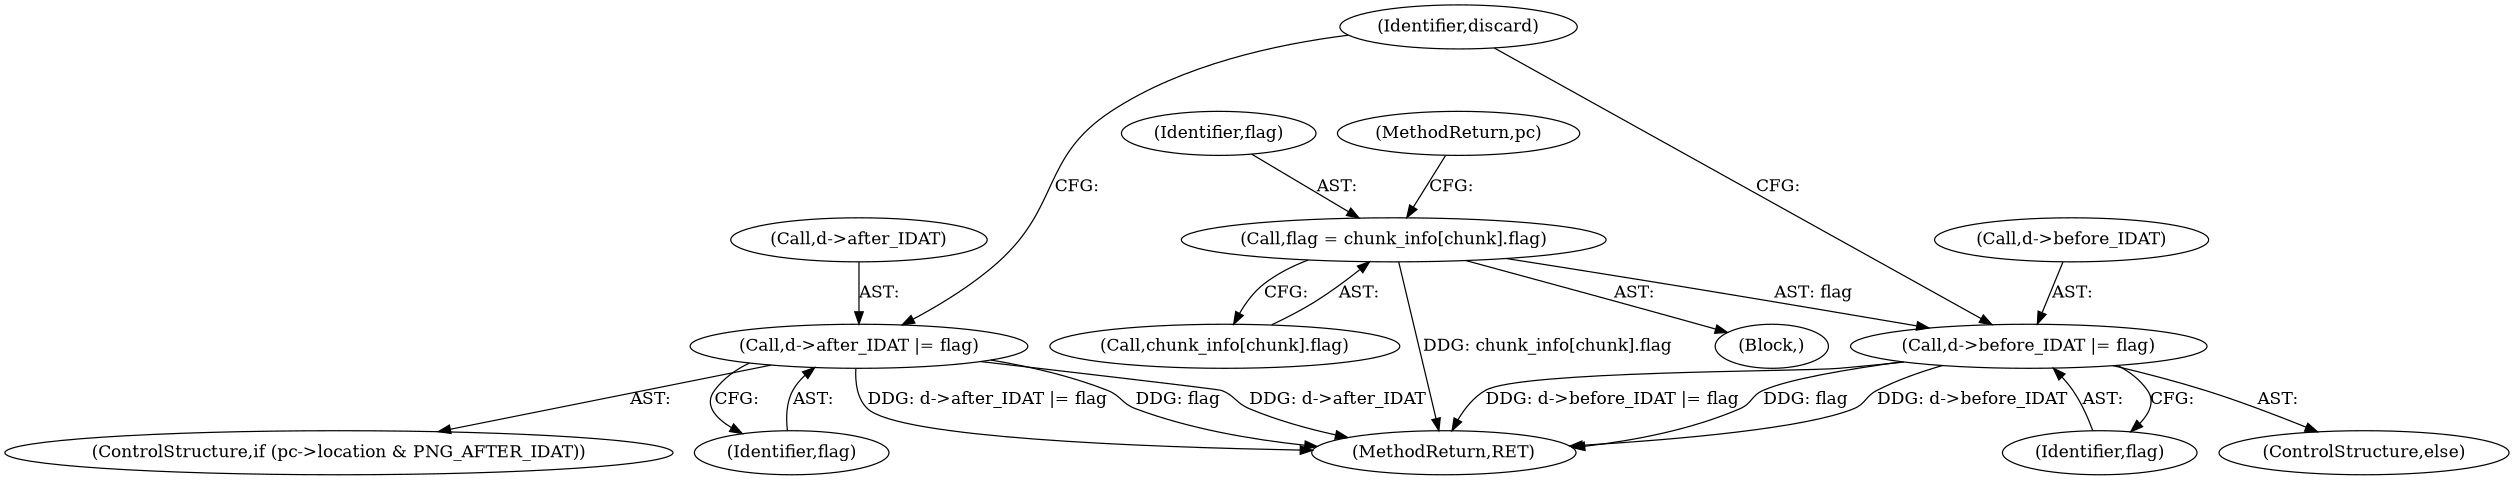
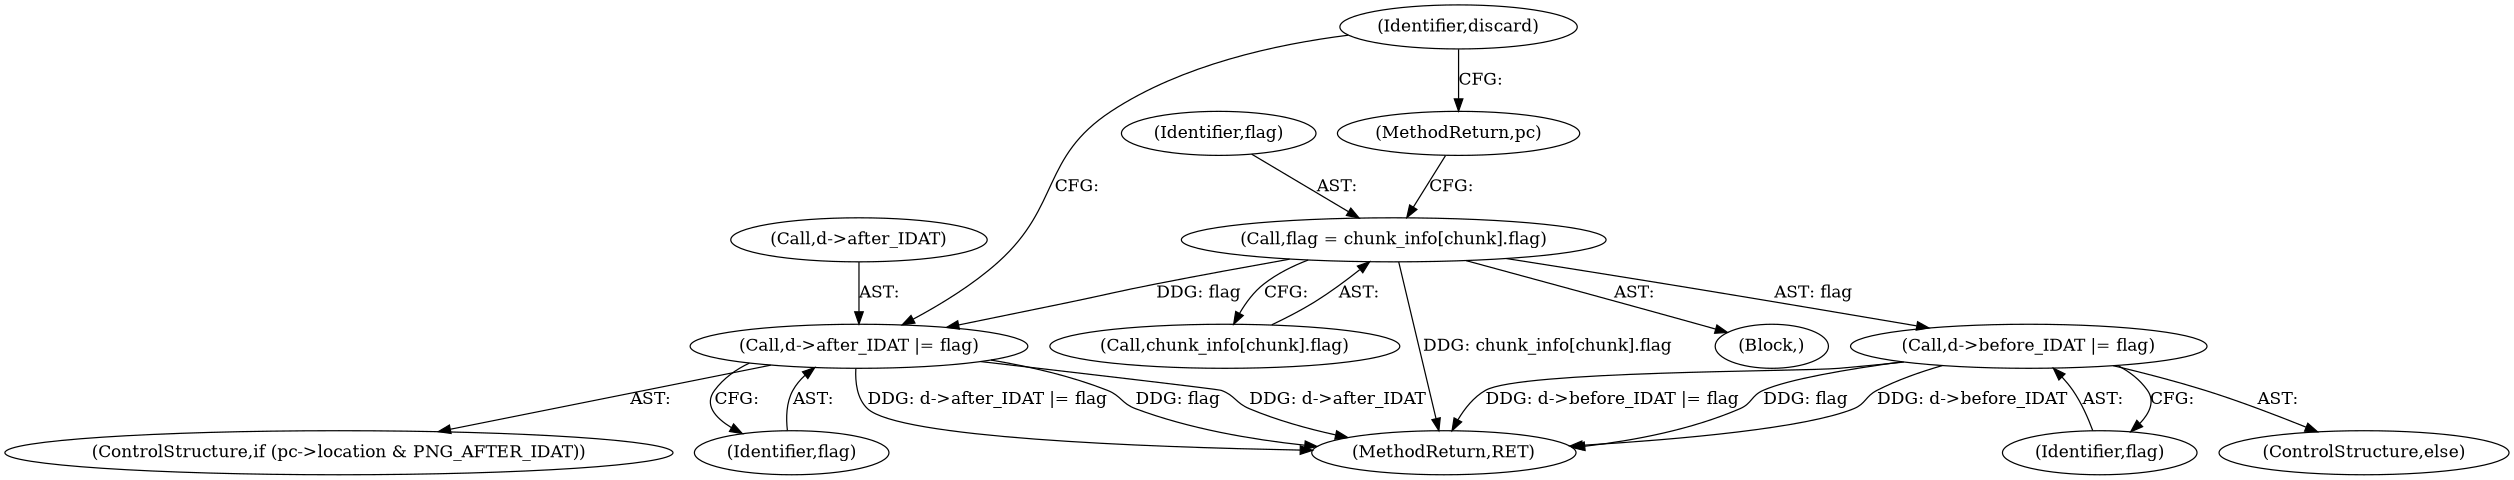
(1738, 183) -> (1459, 74)
(2072, 240) -> none
none -> (1124, 291)
